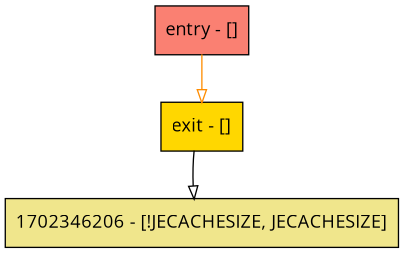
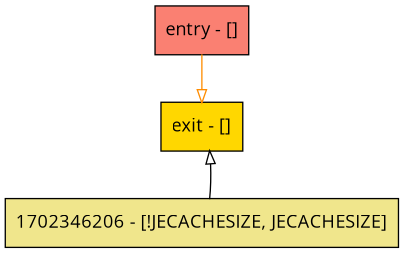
(193, 168) -> (211, 182)
